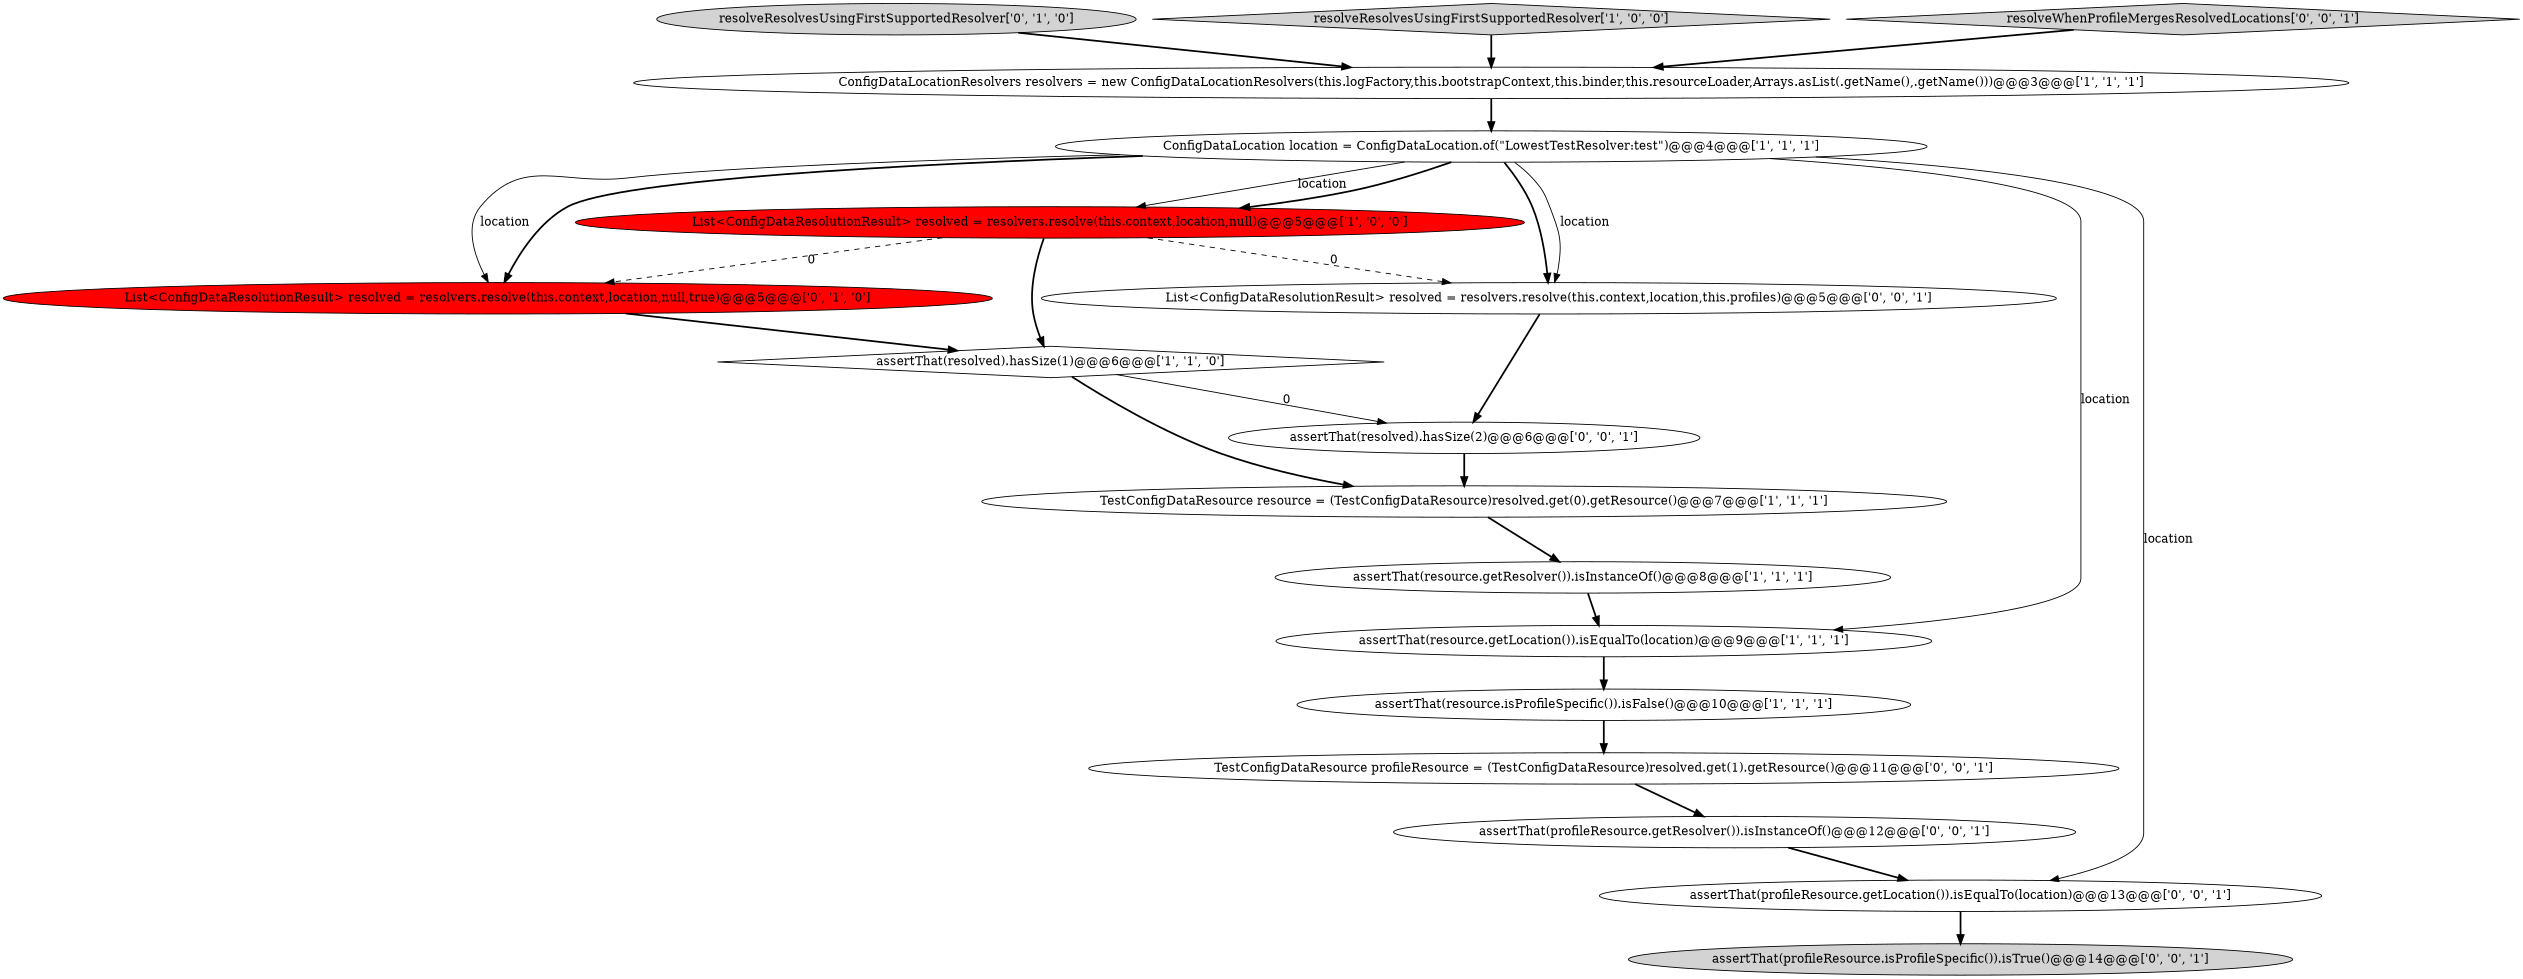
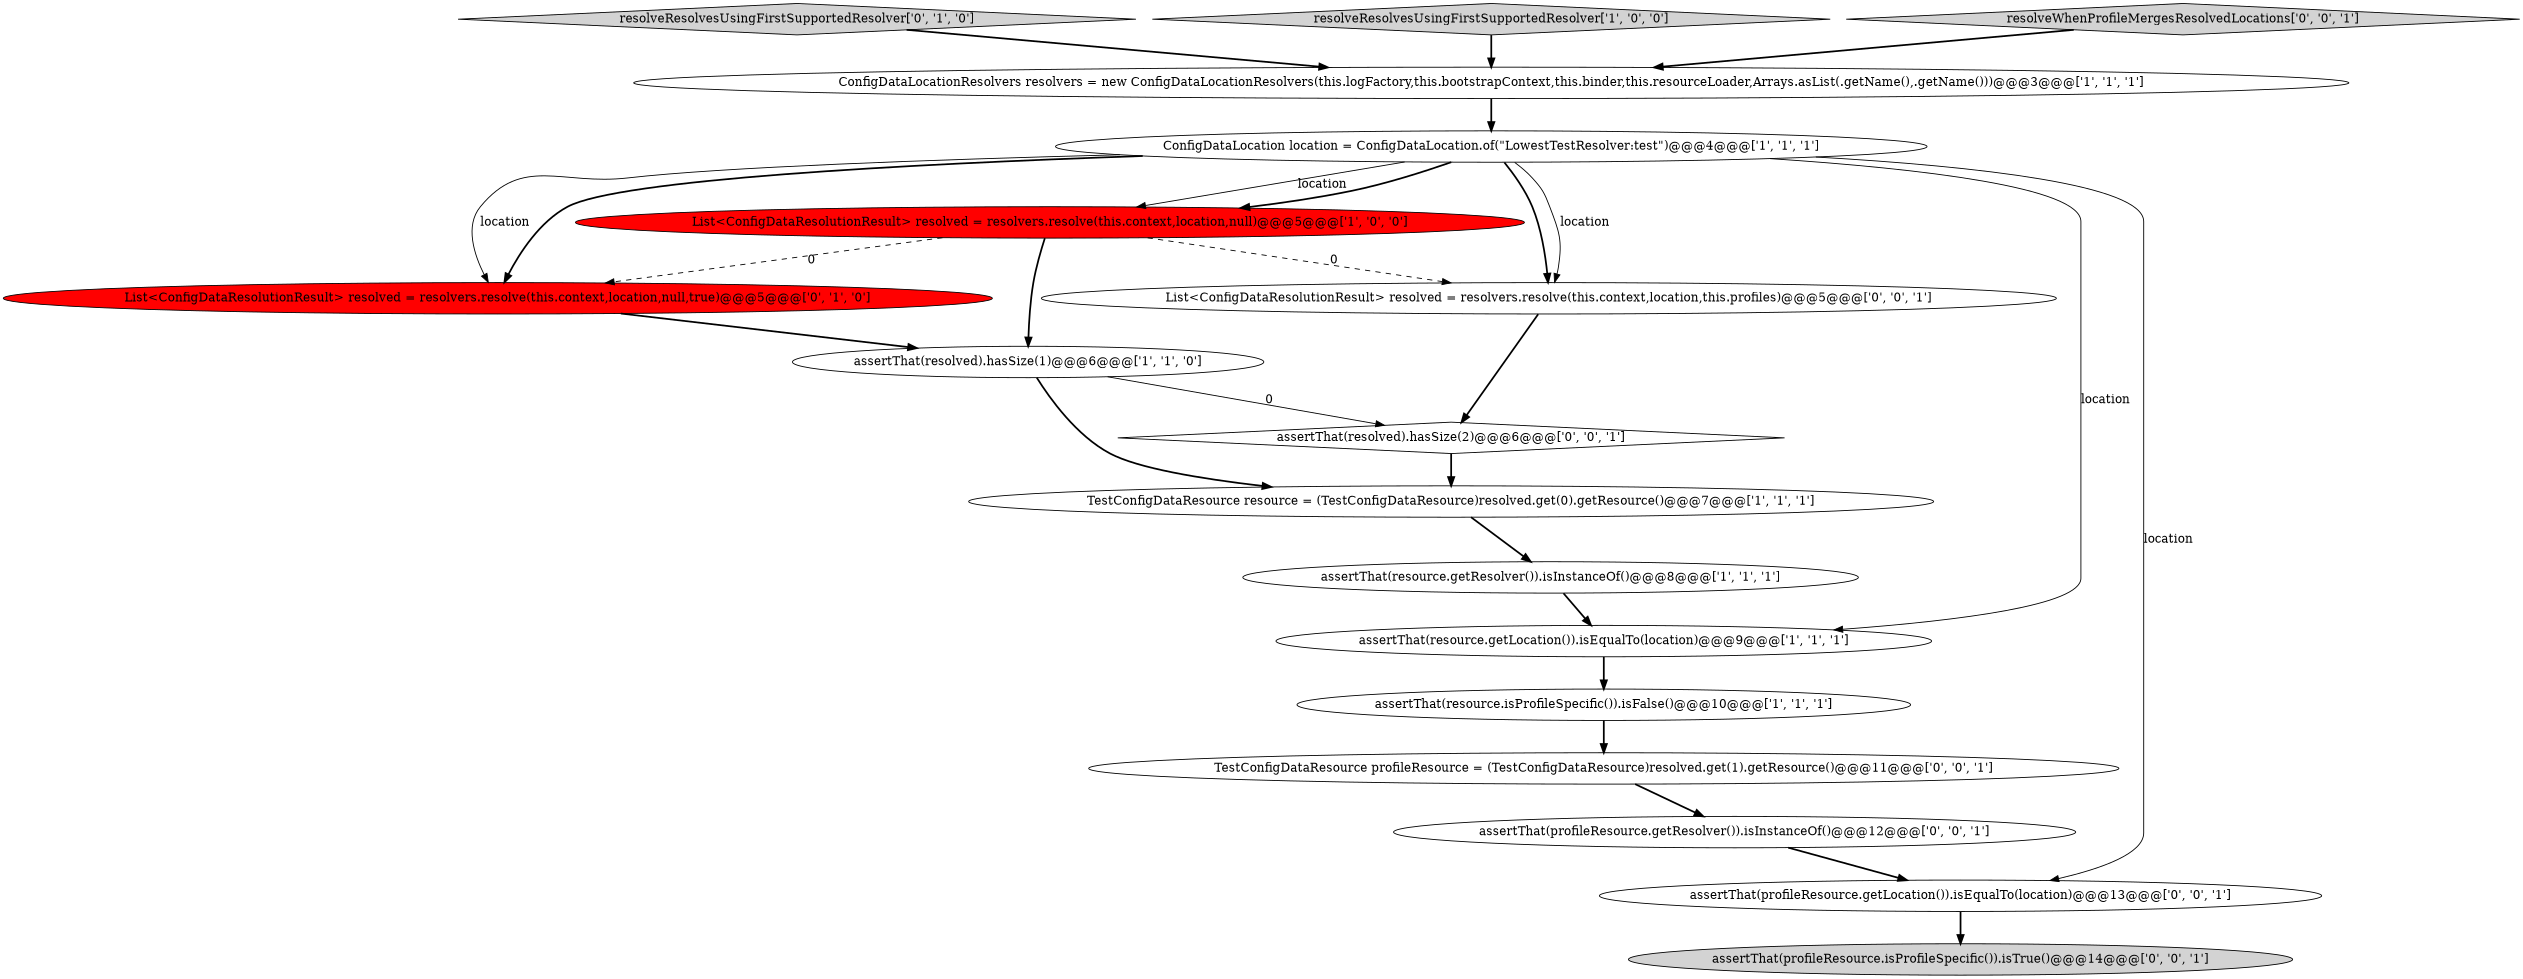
(896, 19) -> (797, 19)
(1051, 362) -> (1028, 362)
(1464, 438) -> (1451, 438)
